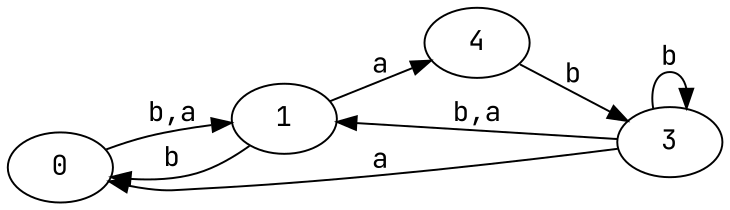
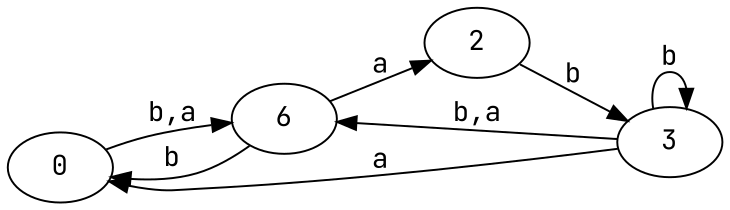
(477, 43) -> (477, 43)
(284, 119) -> (284, 119)
